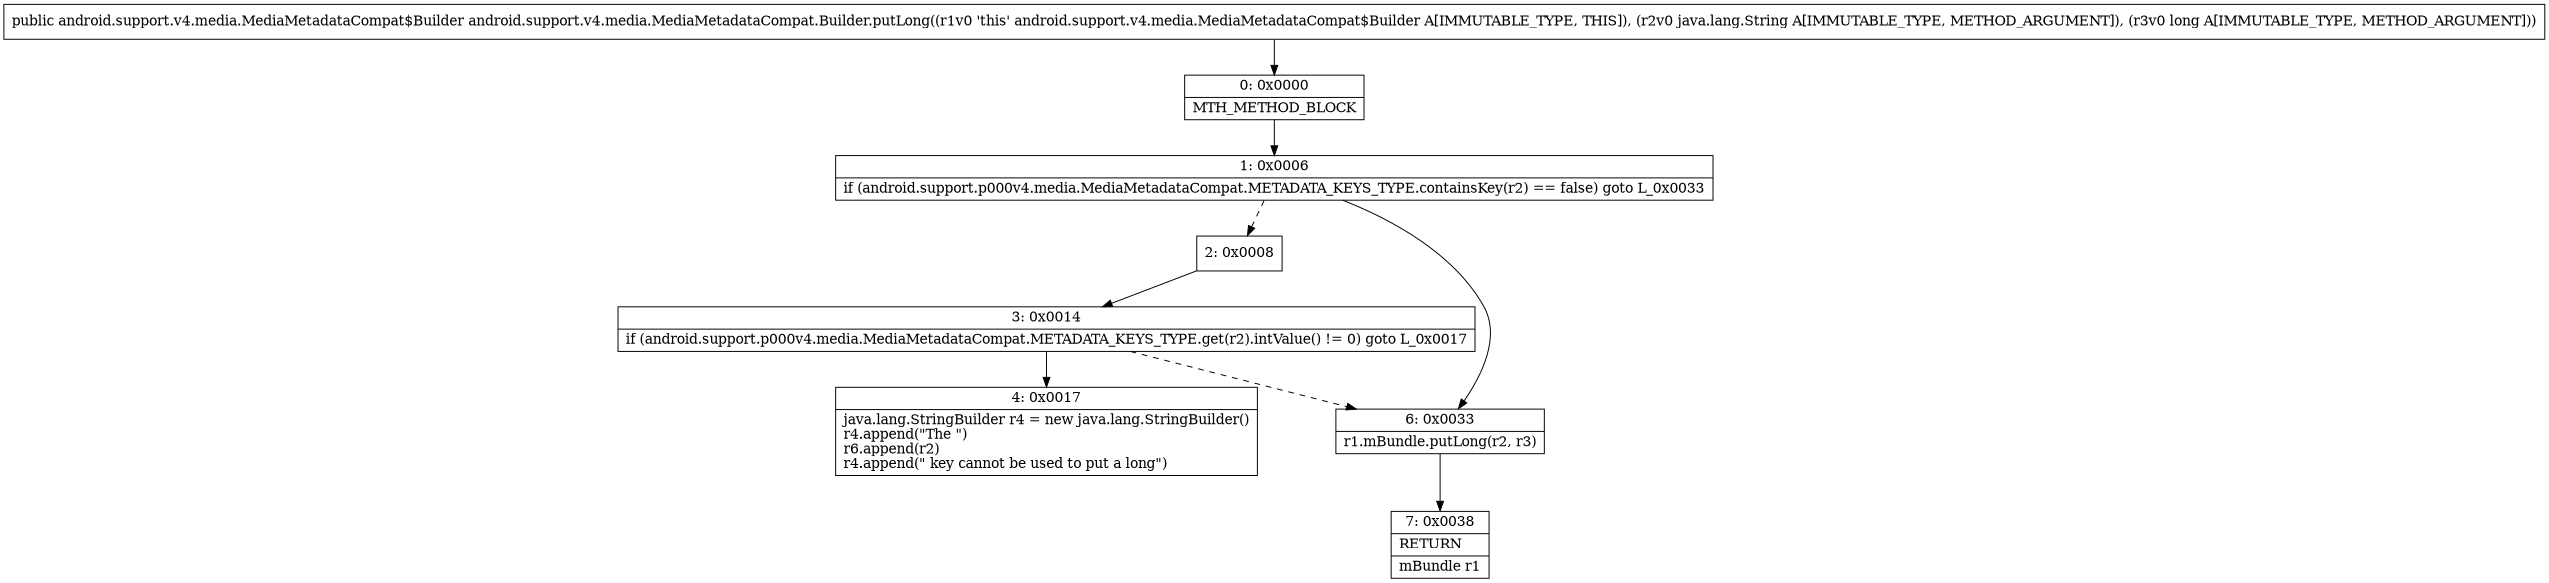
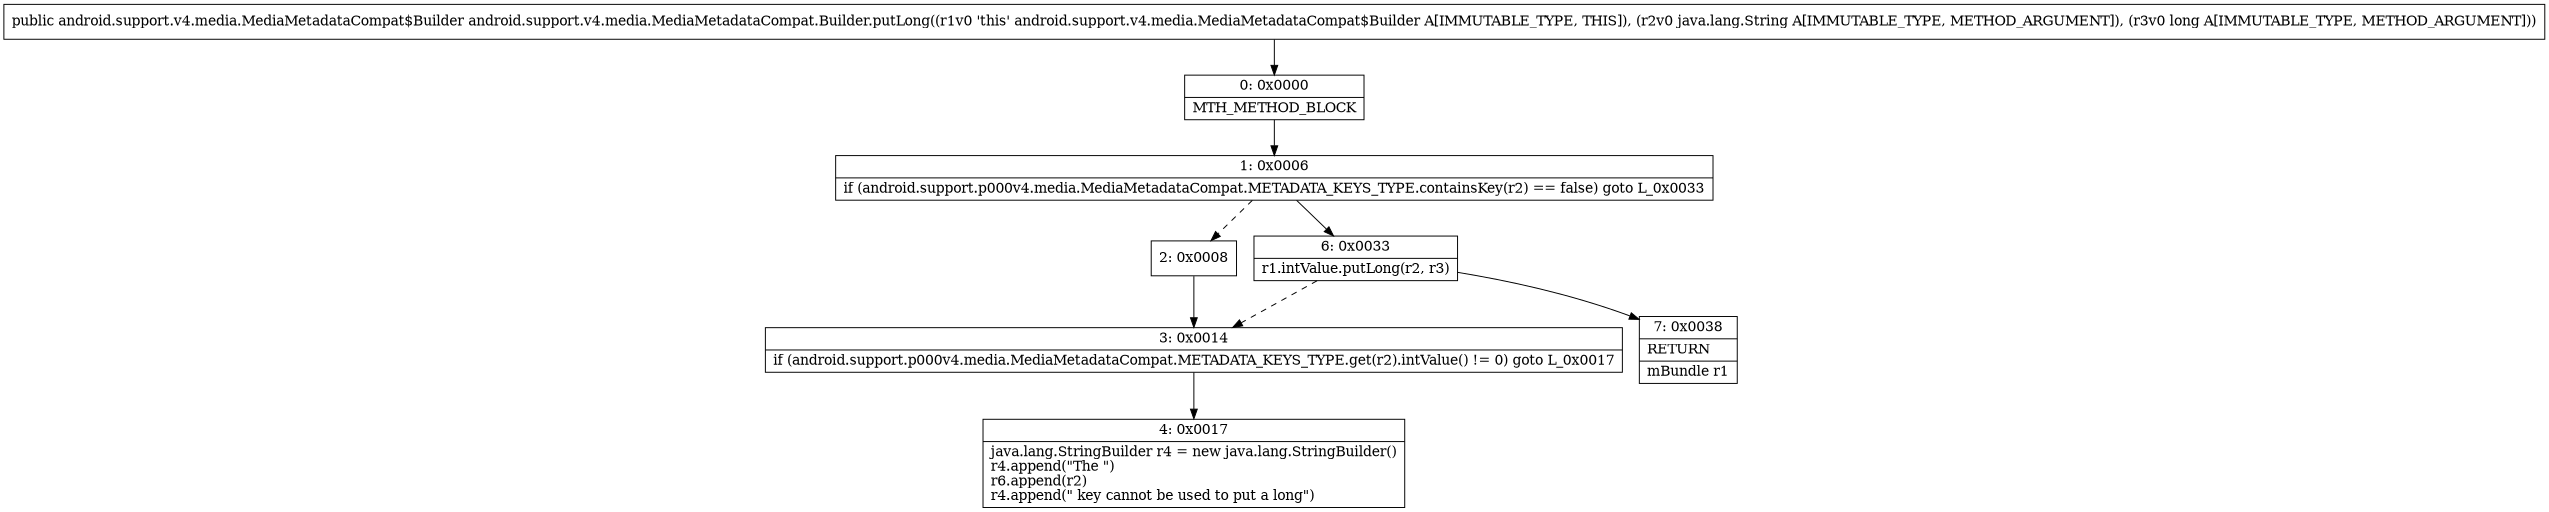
(1239, 379) -> (1279, 302)
(1440, 442) -> (1356, 269)
